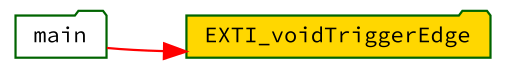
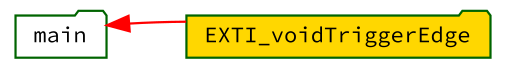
(135, 50) -> (158, 22)
